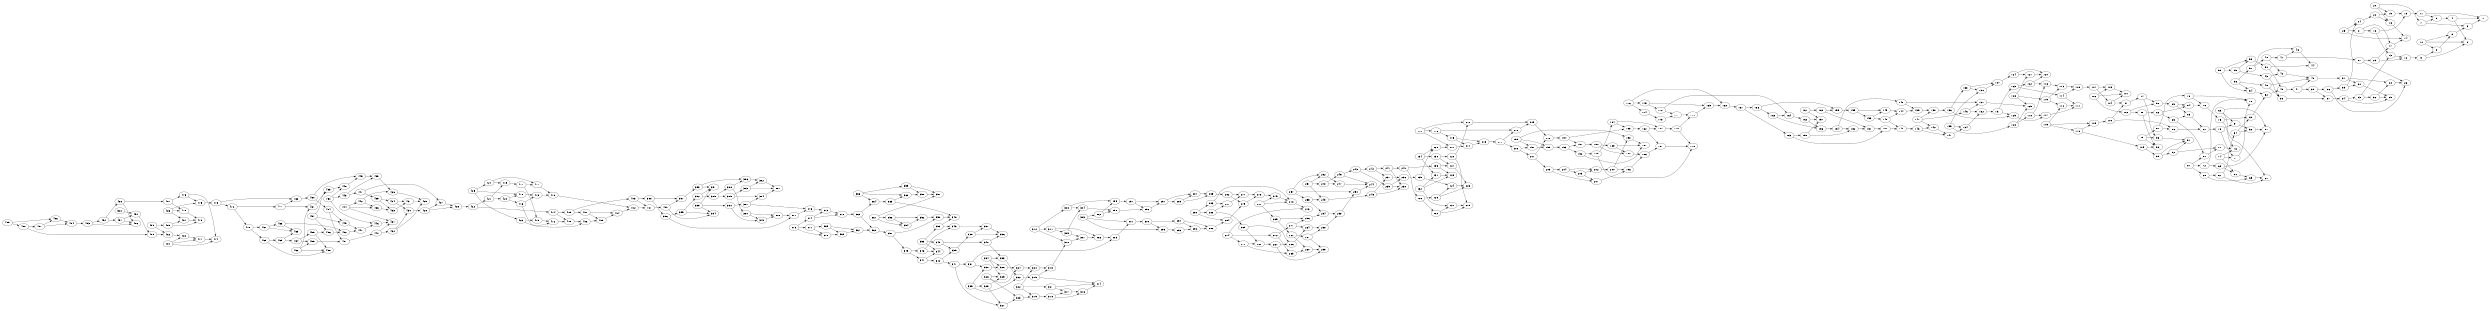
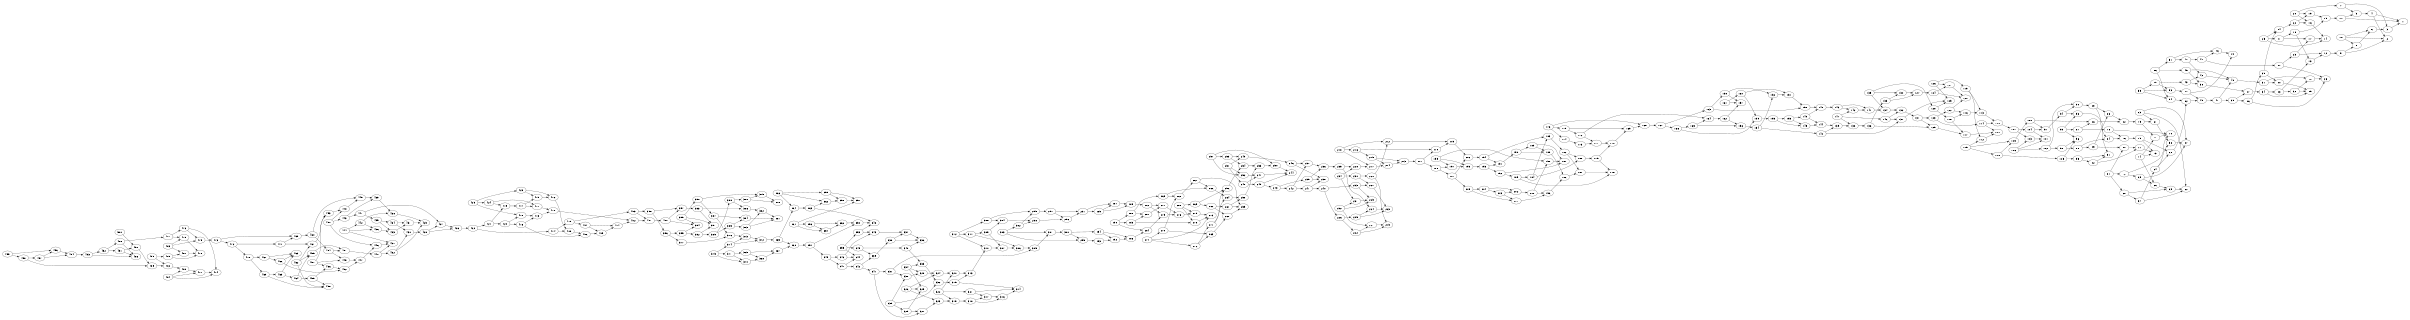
(1283, 199) -> (1202, 214)
(785, 215) -> none
